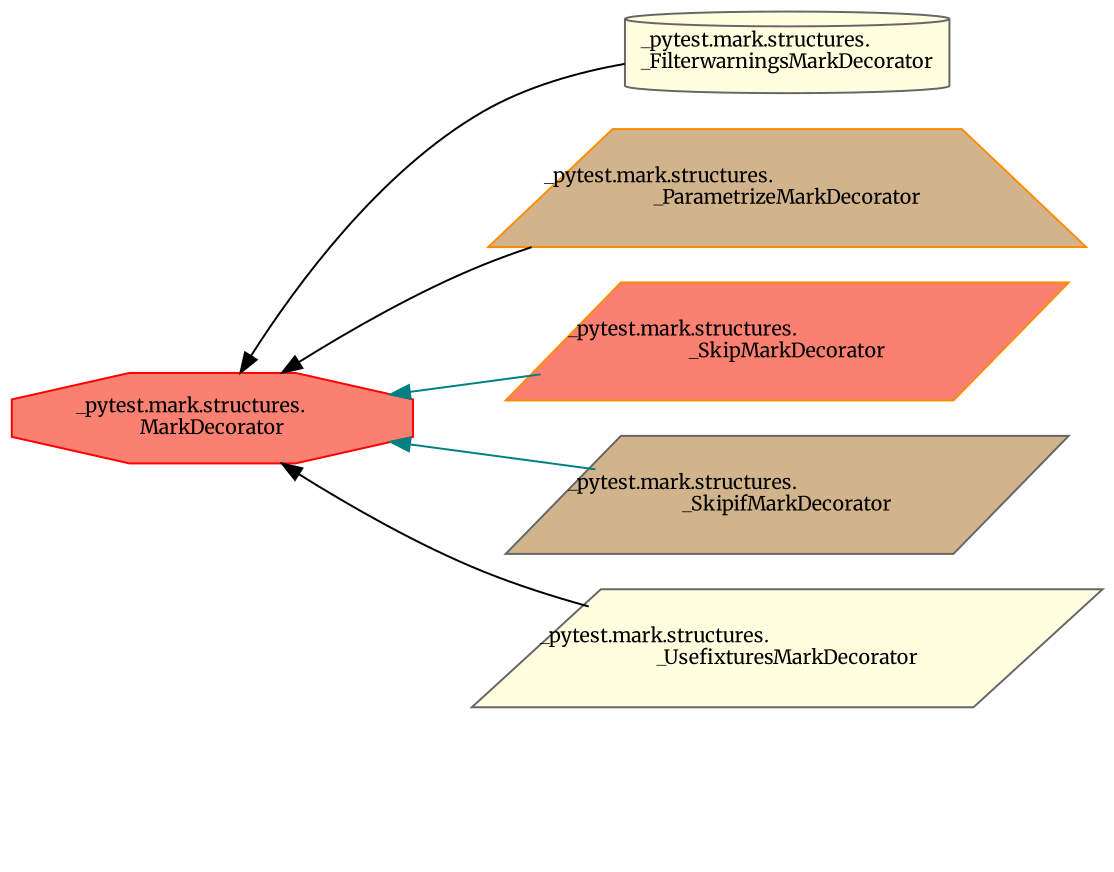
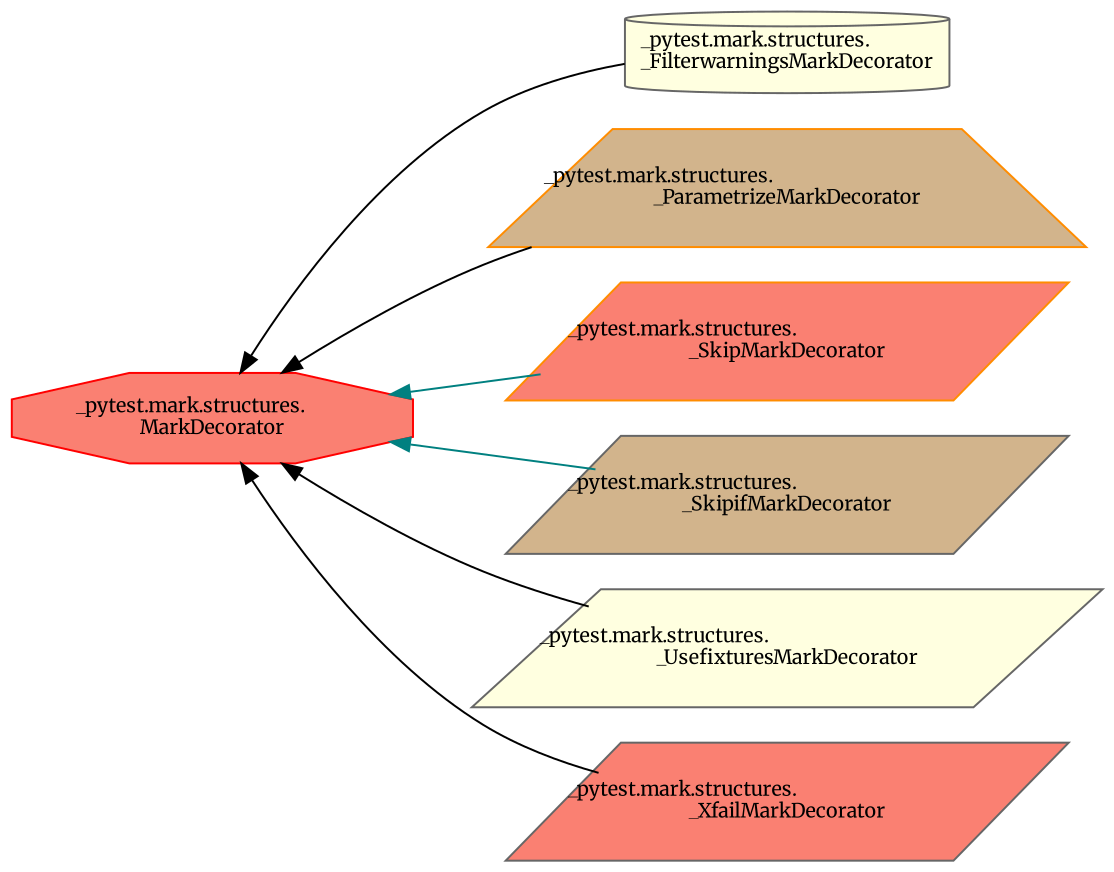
none -> (787, 802)
